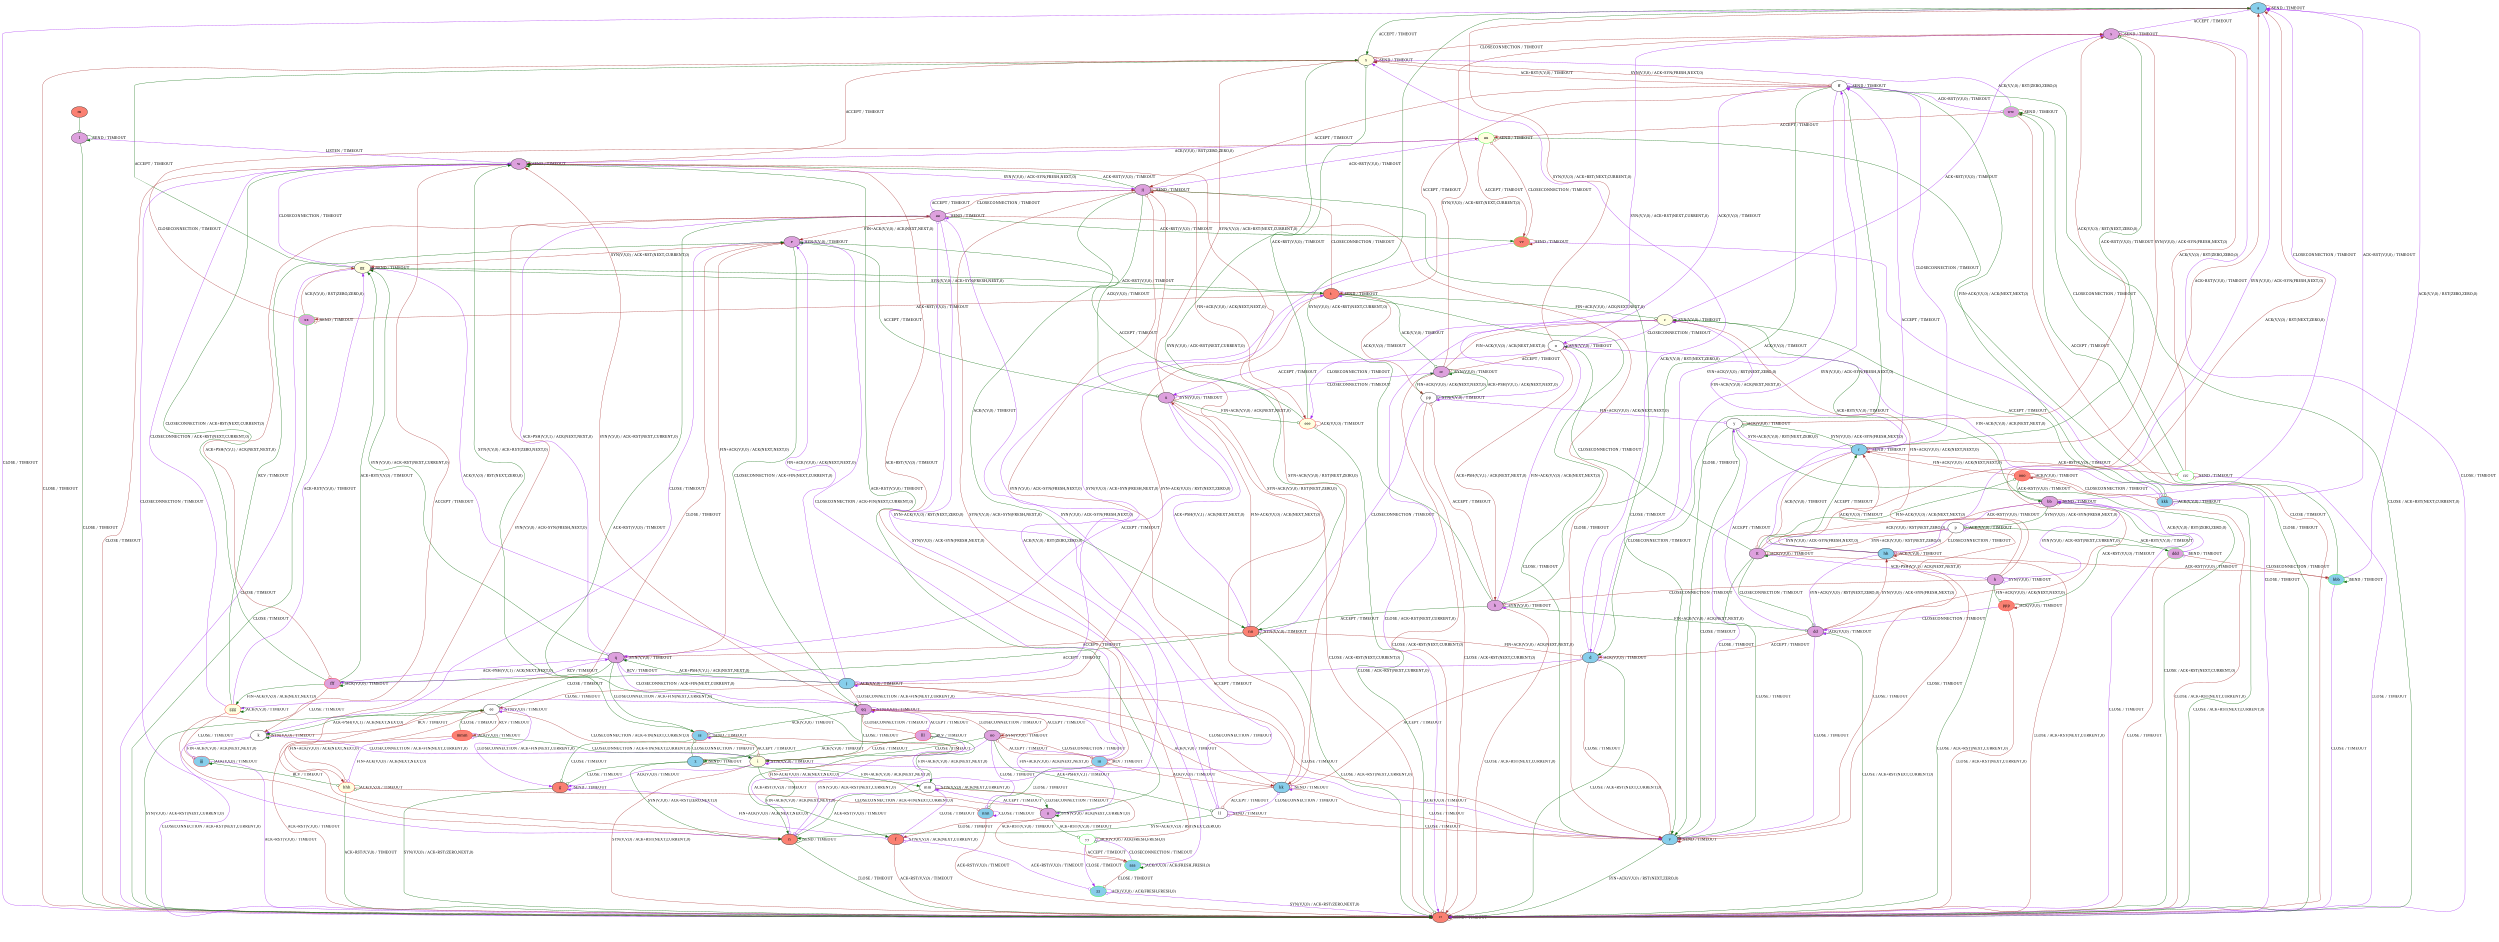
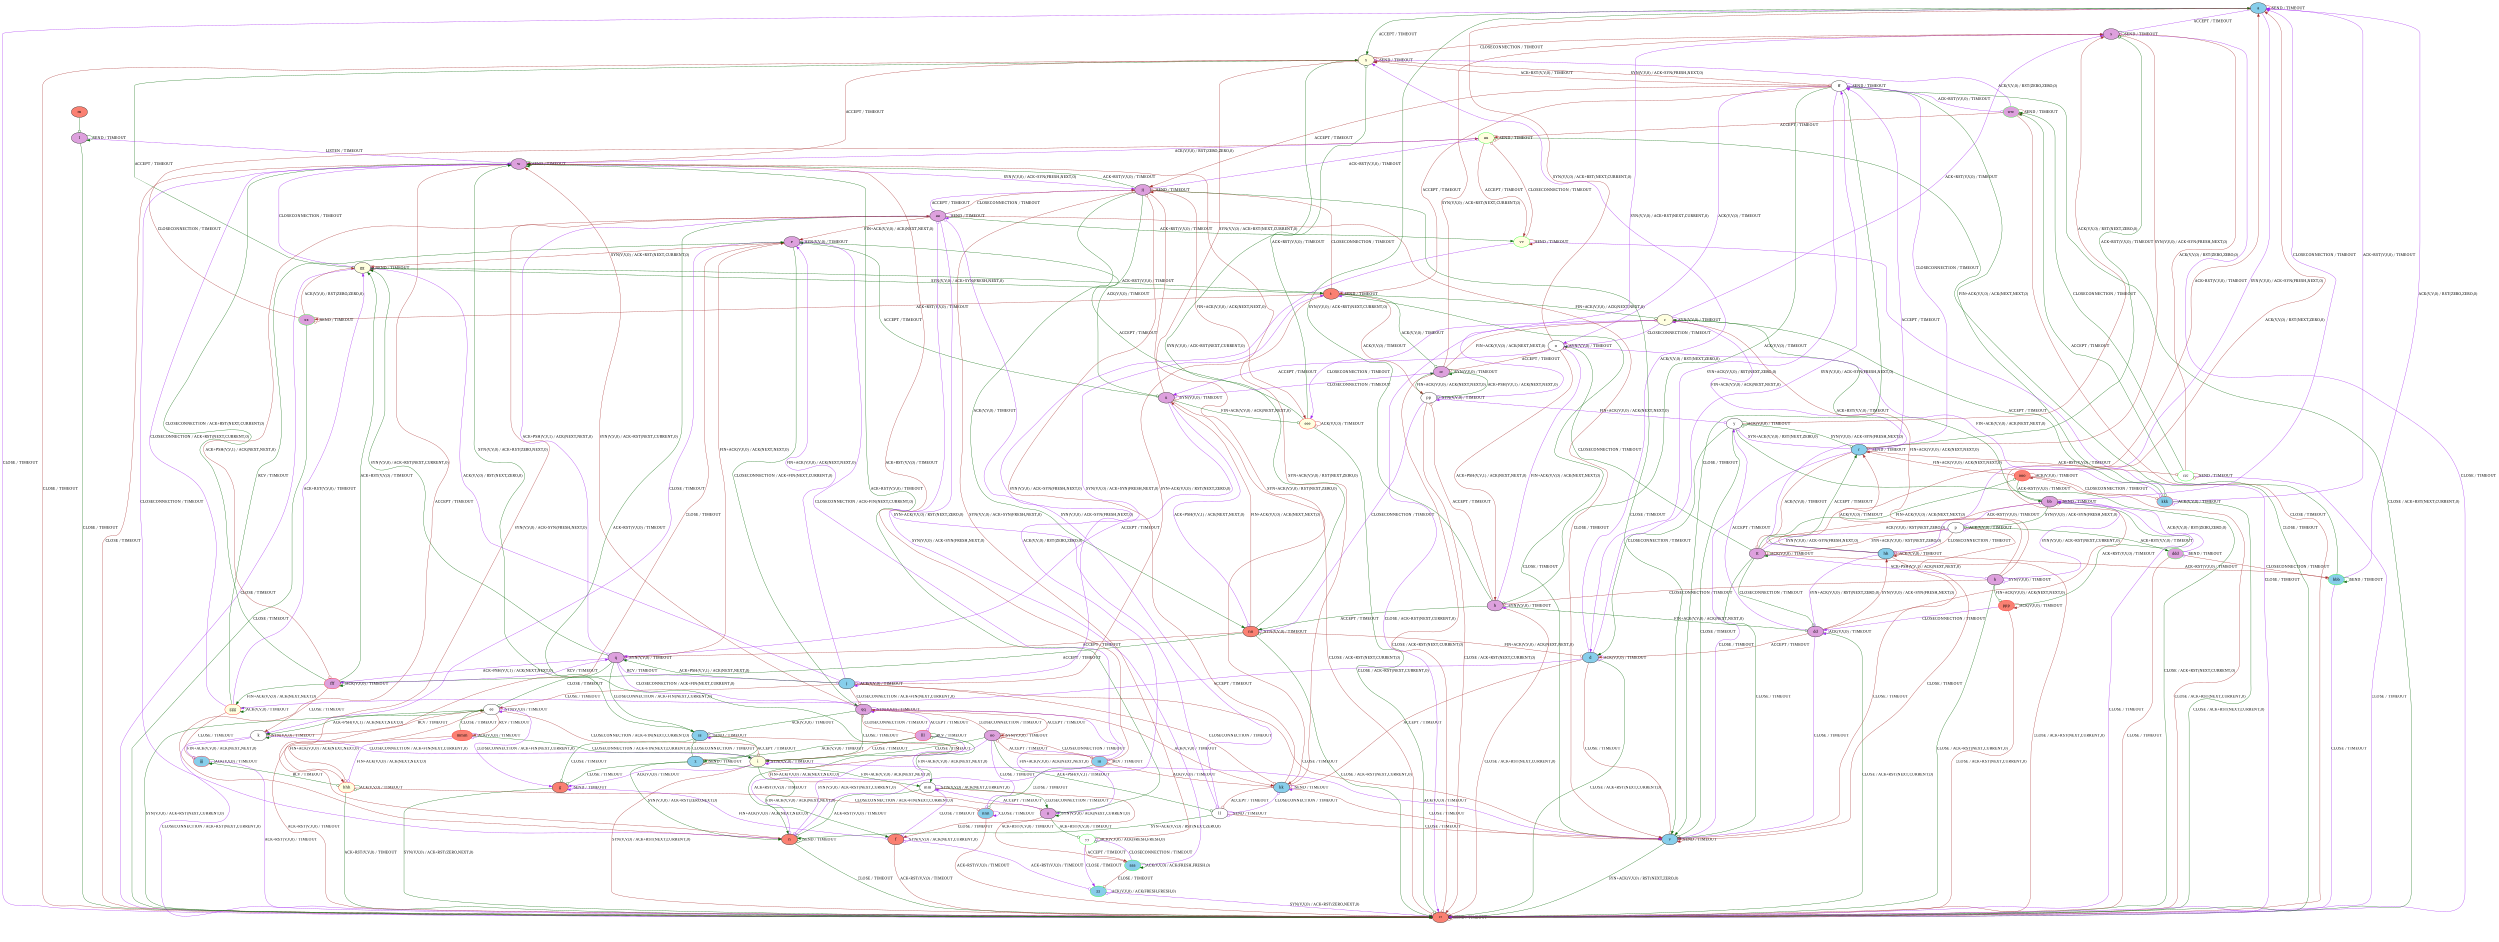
(1522, 242) -> (1522, 242)
(700, 735) -> (700, 735)
